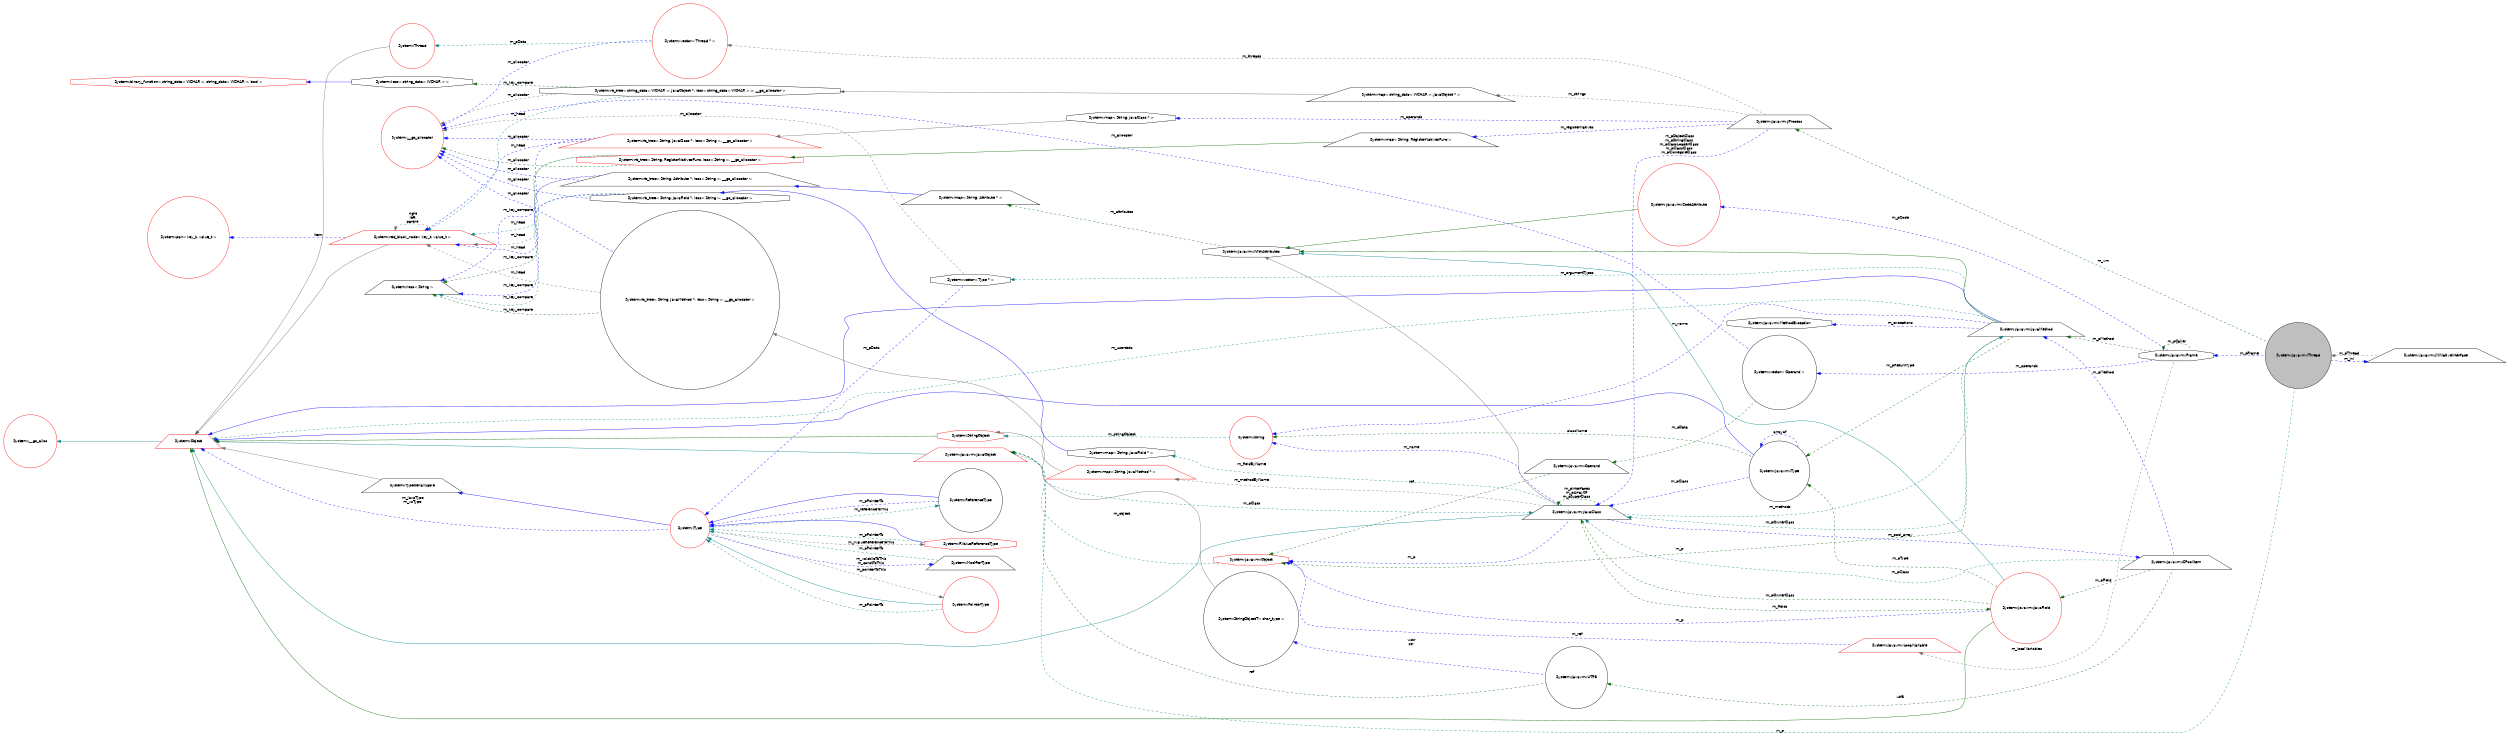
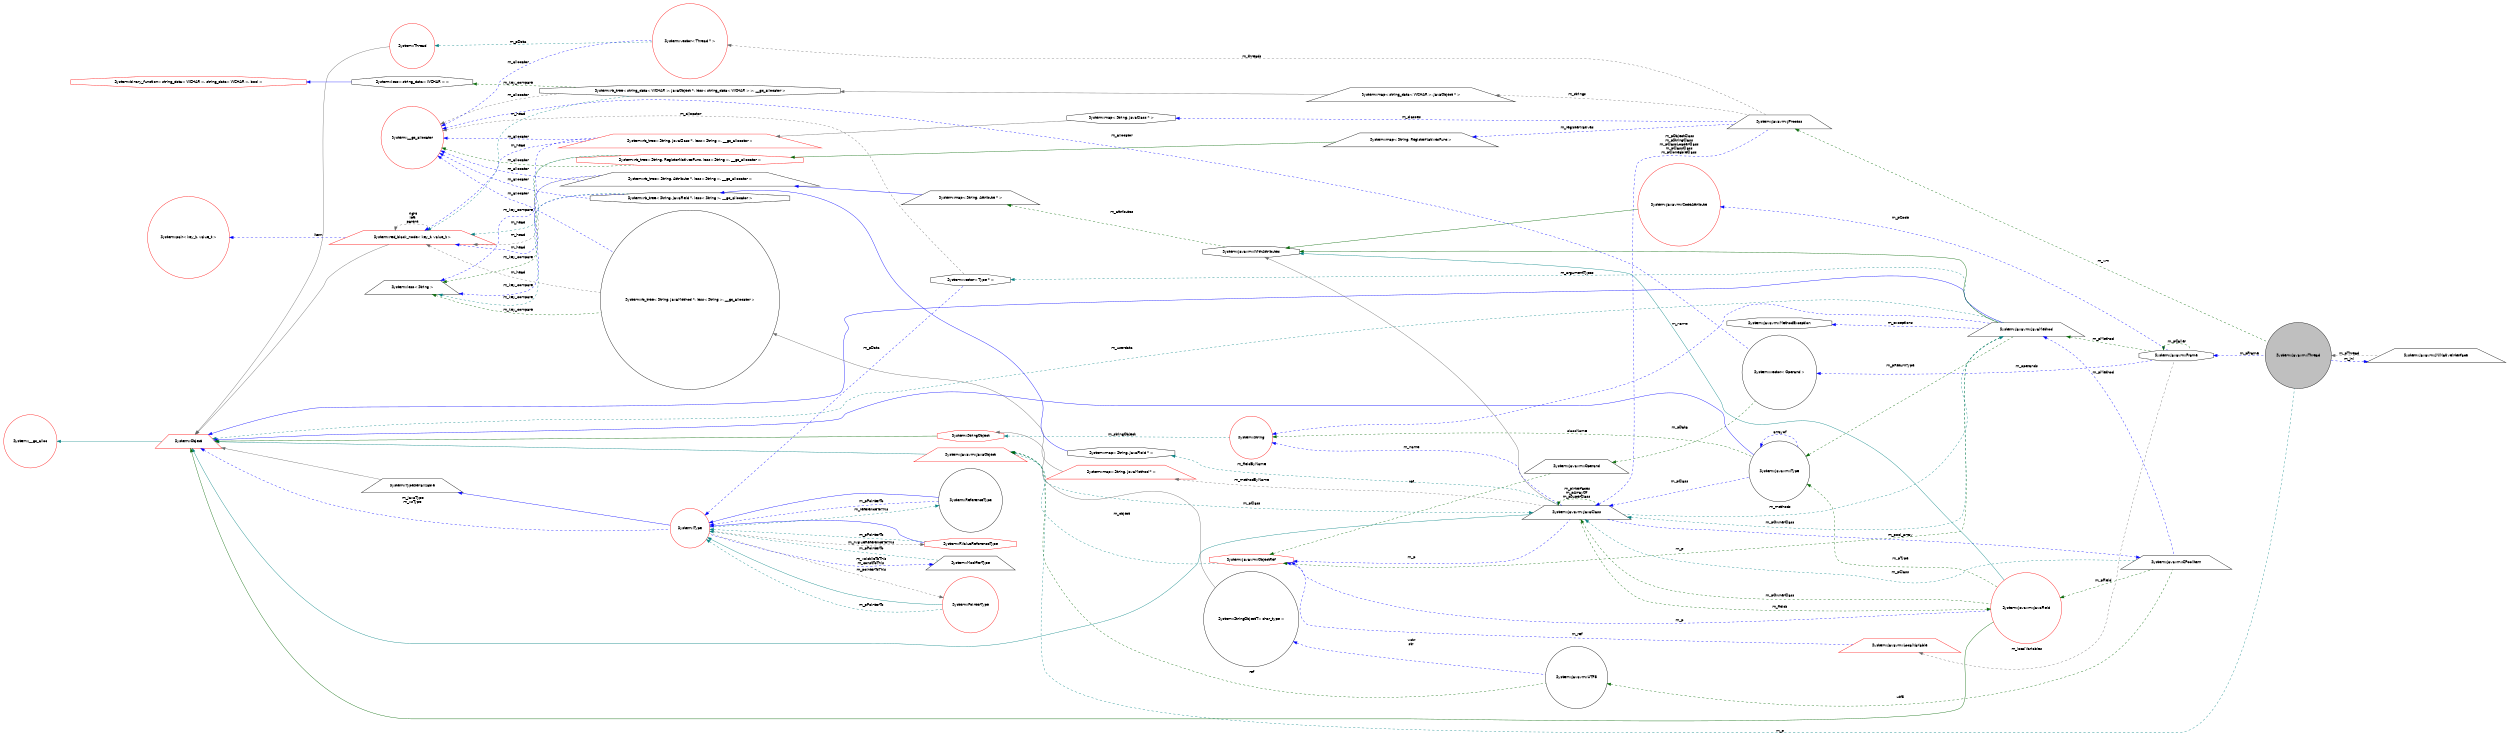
(1411, 117) -> (1411, 117)
(1251, 560) -> (1251, 560)
